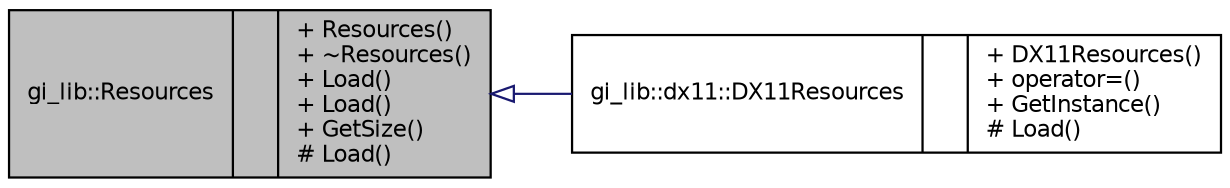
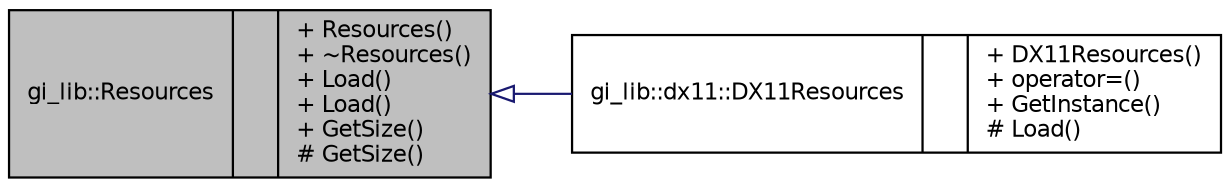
(345, 155) -> (361, 155)
